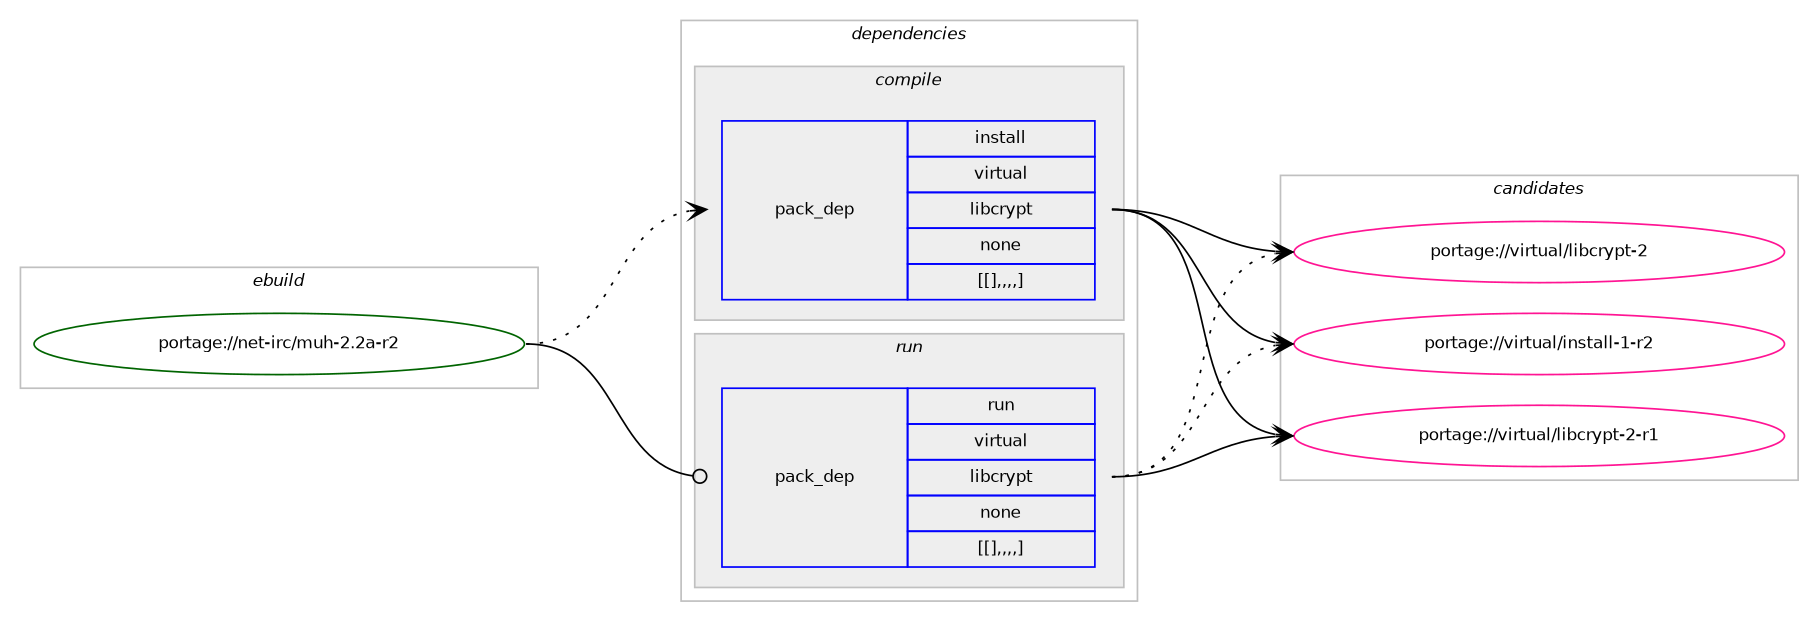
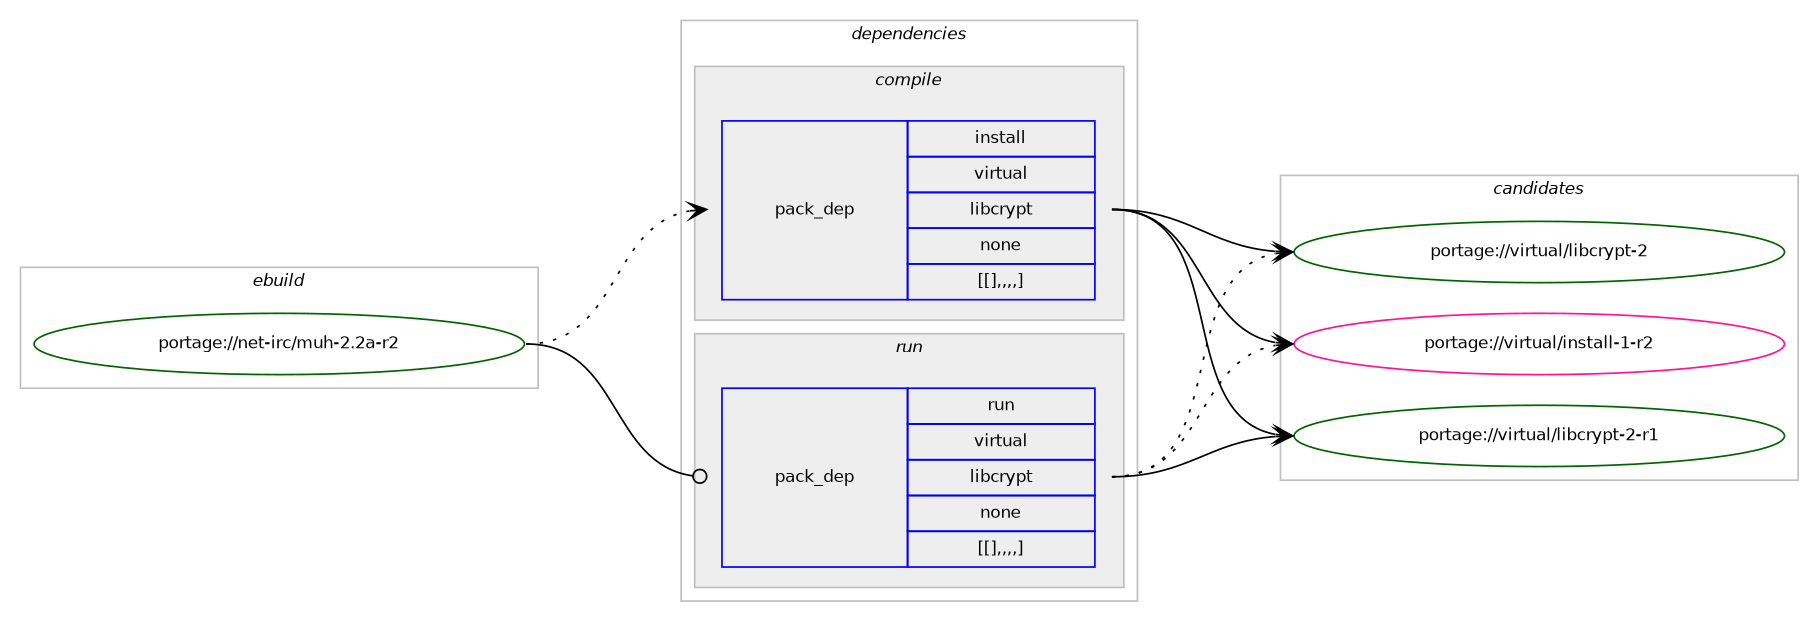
(1539, 252) -> (1539, 252)
(1539, 436) -> (1539, 436)
